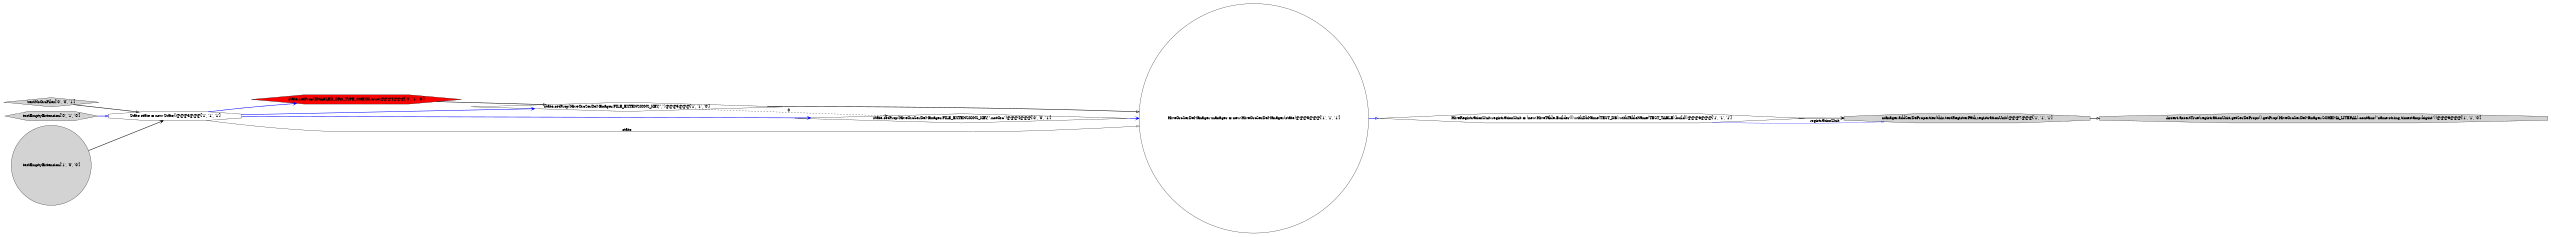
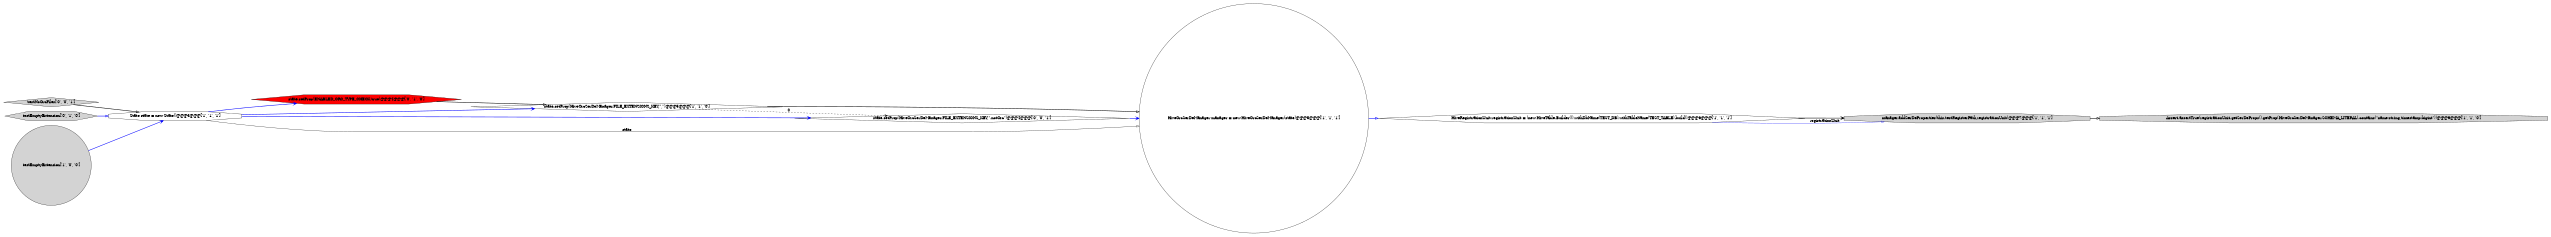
(125, 136) -> (125, 136)
